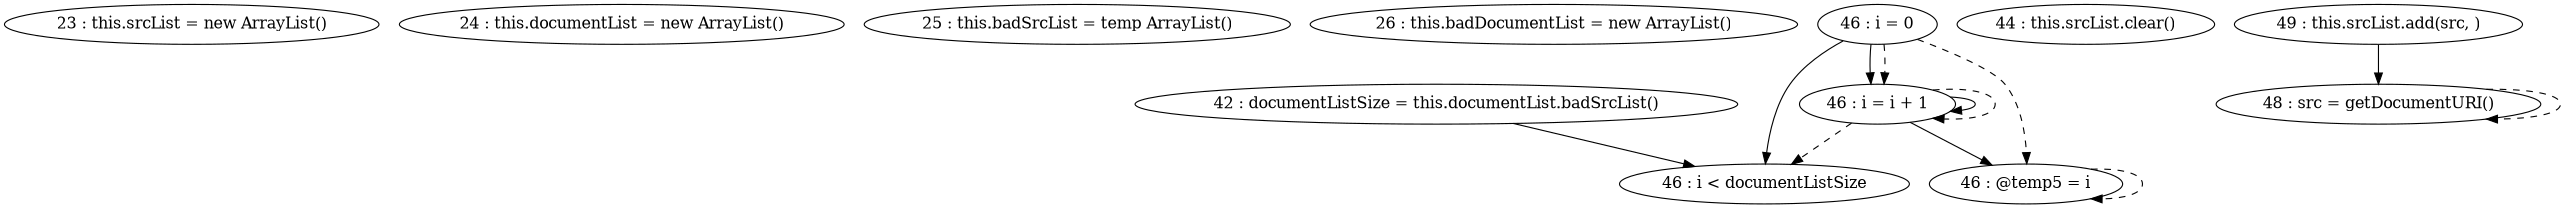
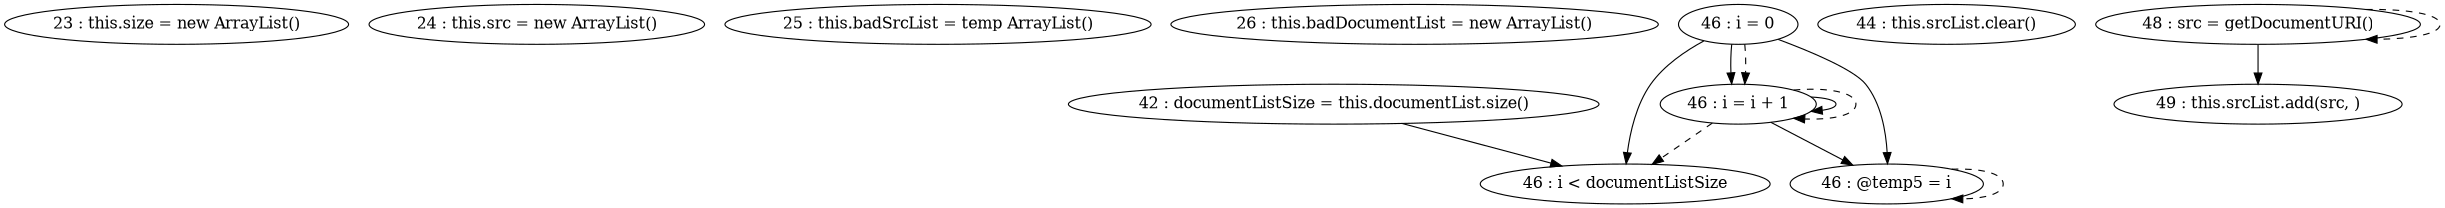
(192, 24) -> (177, 24)
(622, 24) -> (537, 24)
(2378, 59) -> (2258, 59)
(1995, 76) -> (1856, 76)
(1436, 104) -> (1334, 104)
